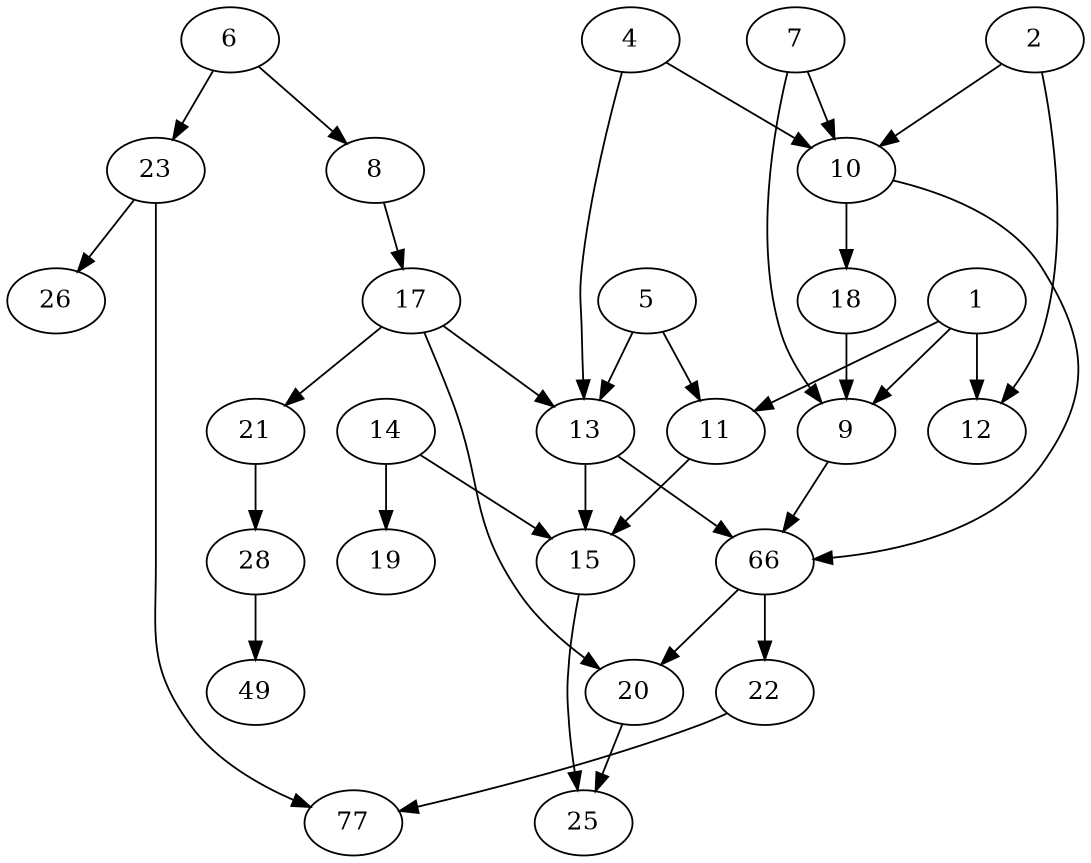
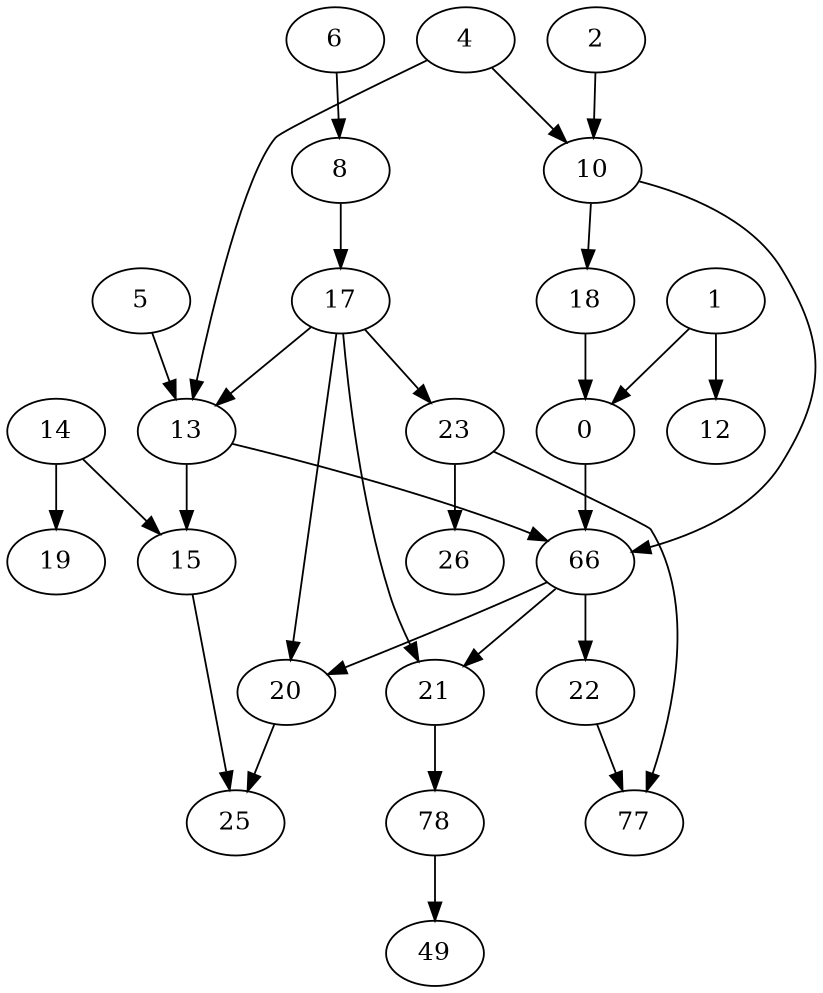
(796, 40) -> none
(198, 97) -> (392, 359)
(1057, 234) -> none
(716, 431) -> none
(846, 431) -> (585, 431)
(256, 562) -> (435, 823)
none -> (517, 622)
